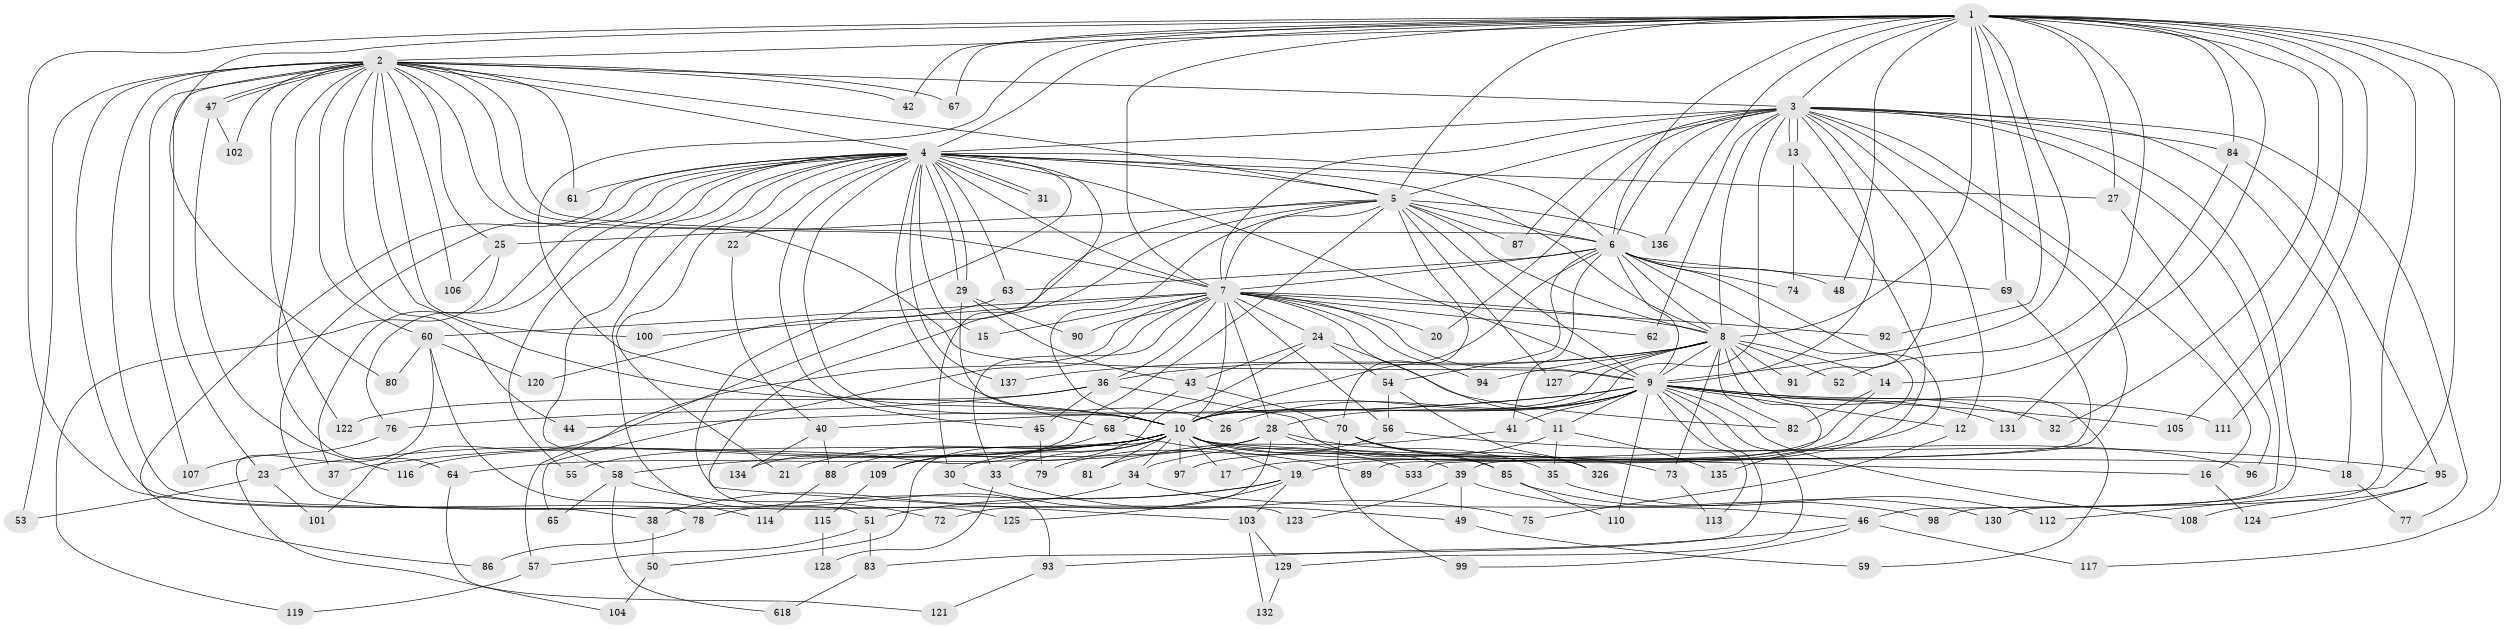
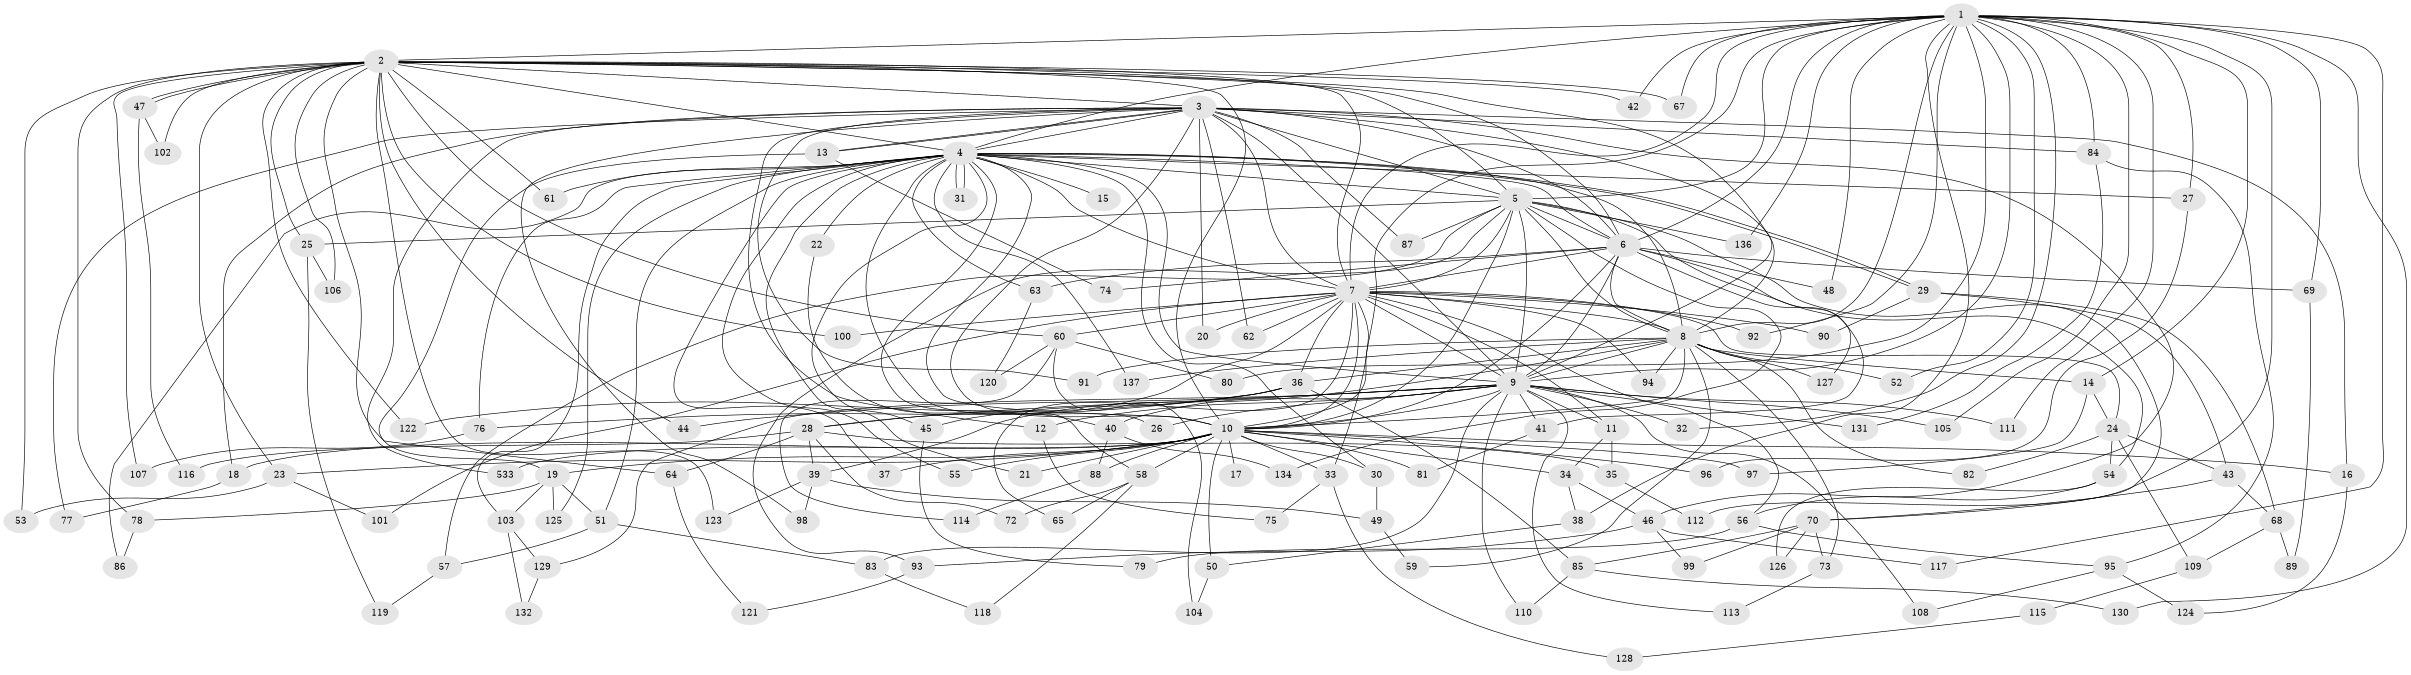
(1873, 46) -> none
(1103, 314) -> none
(1825, 413) -> (2101, 406)
(1851, 434) -> none
(1600, 475) -> (1778, 567)
(1719, 475) -> none
(783, 613) -> (983, 613)
